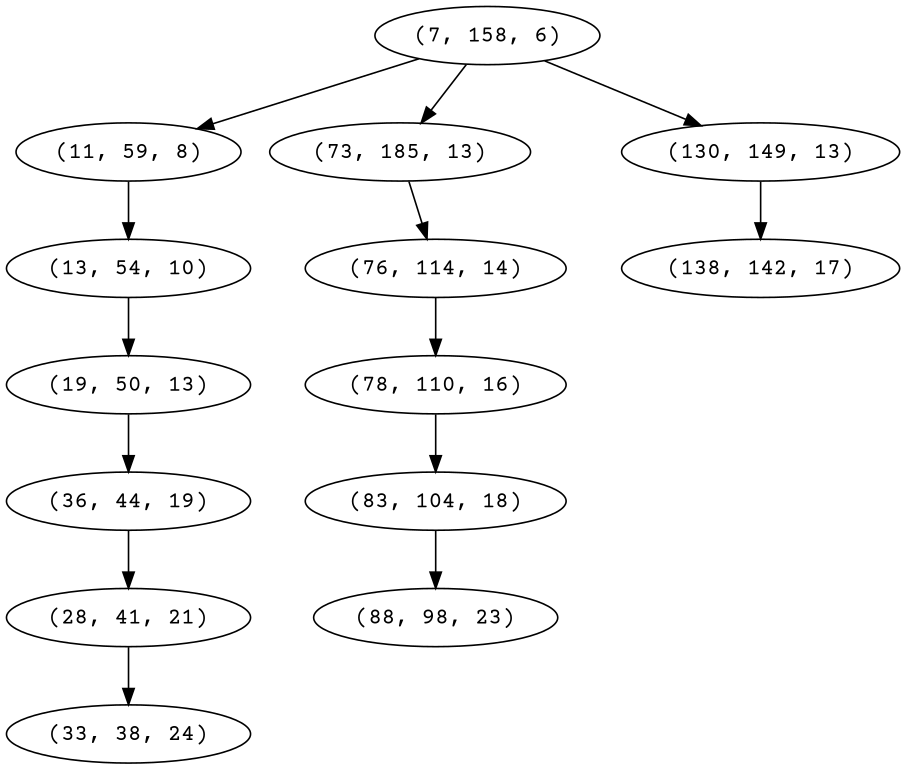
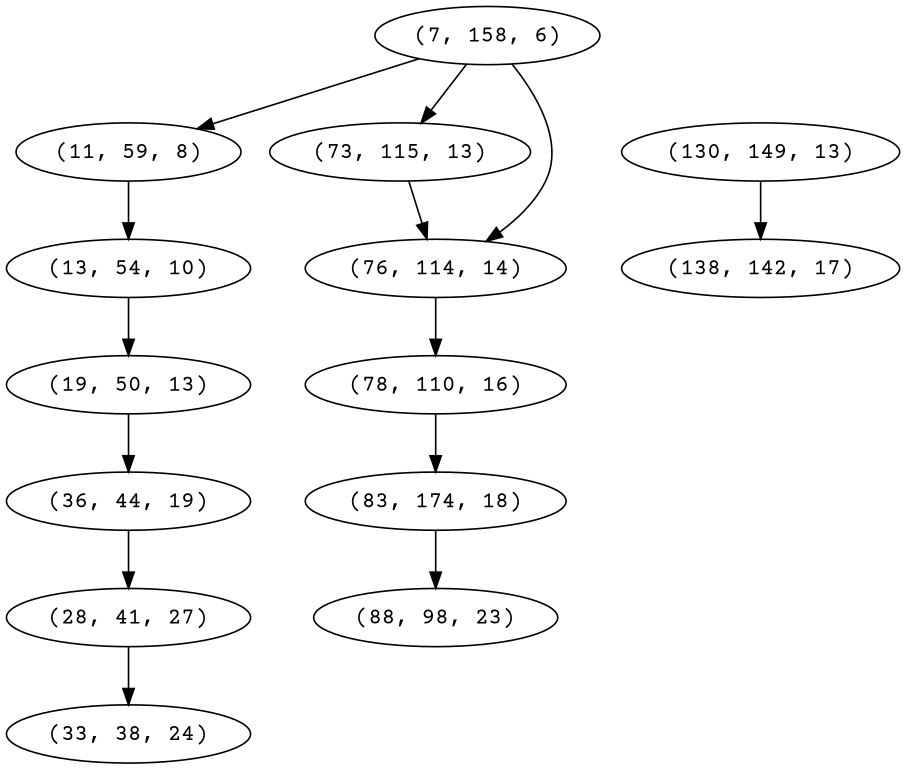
(615, 90) -> (552, 152)
(400, 152) -> (400, 152)
(436, 501) -> (436, 501)
(129, 618) -> (129, 618)
